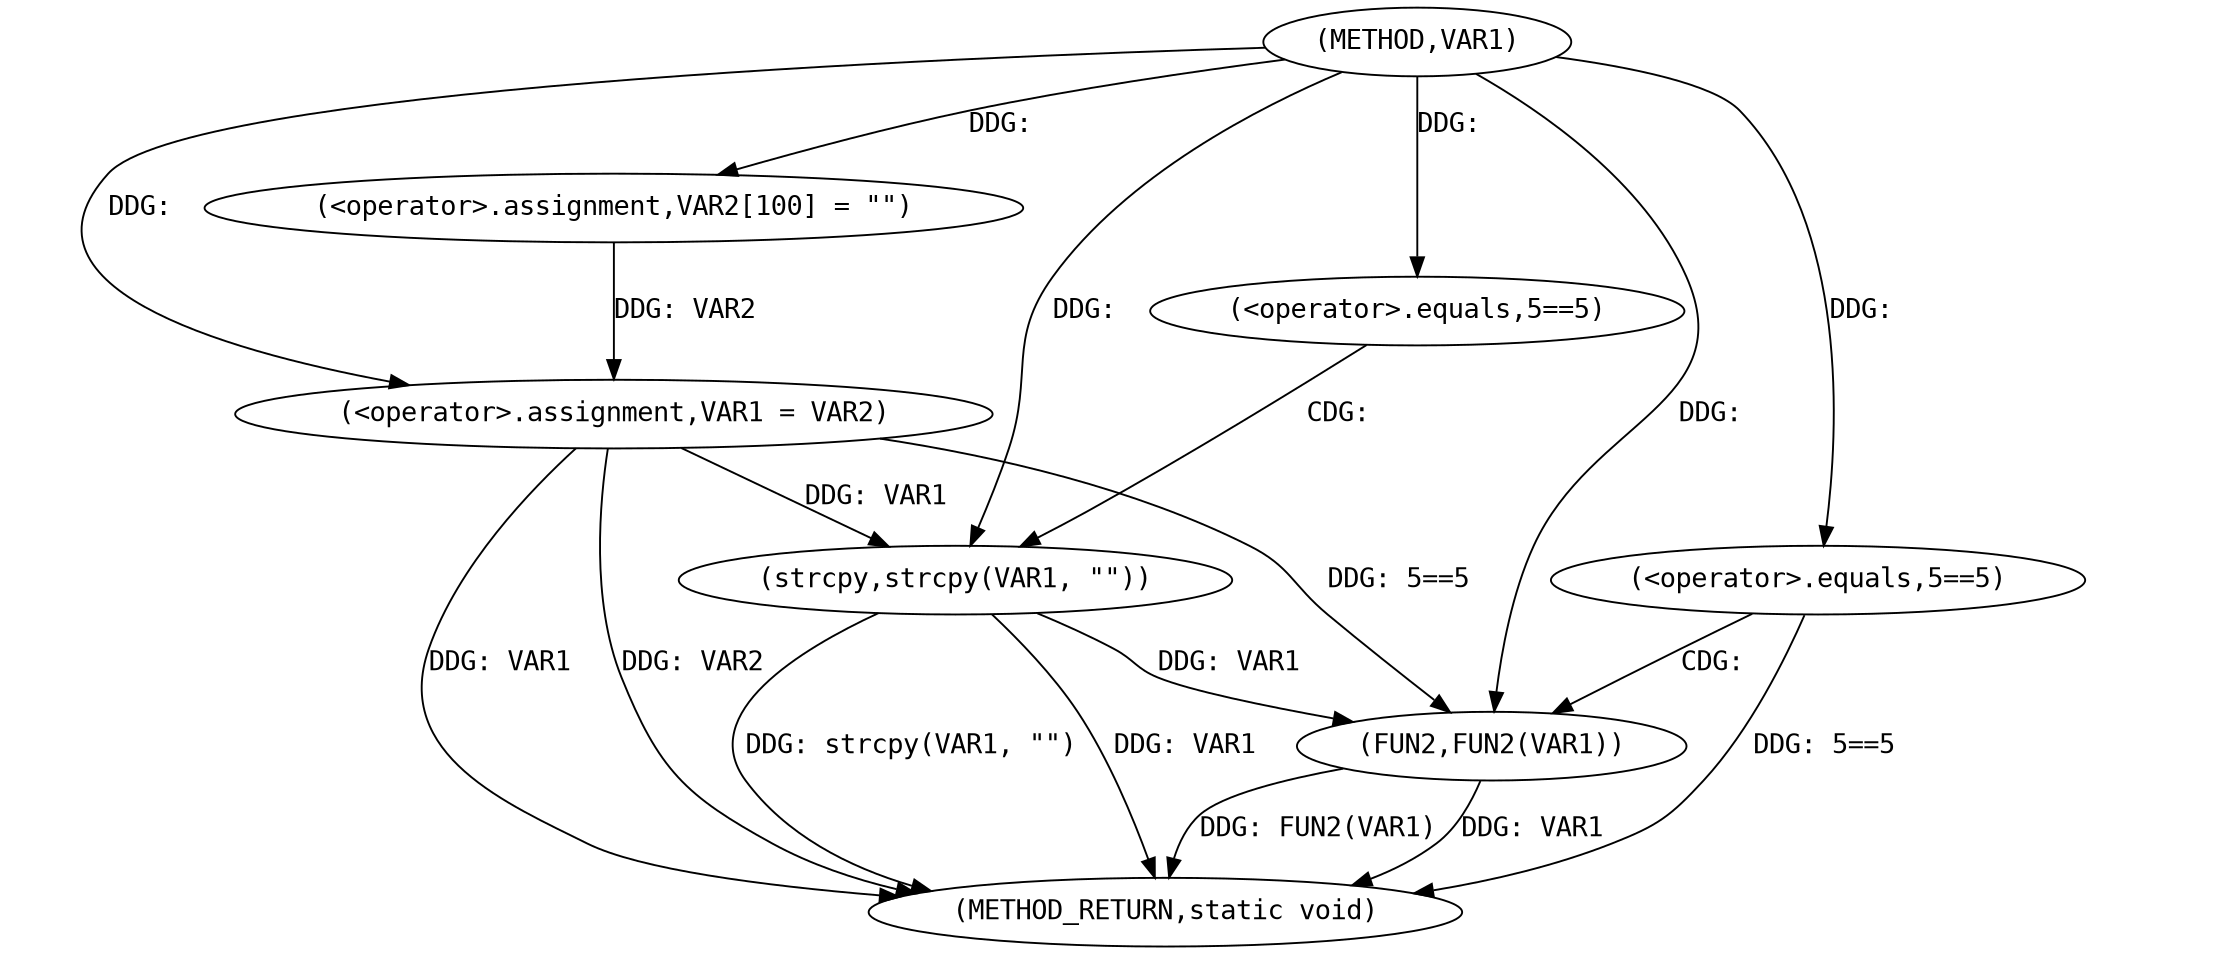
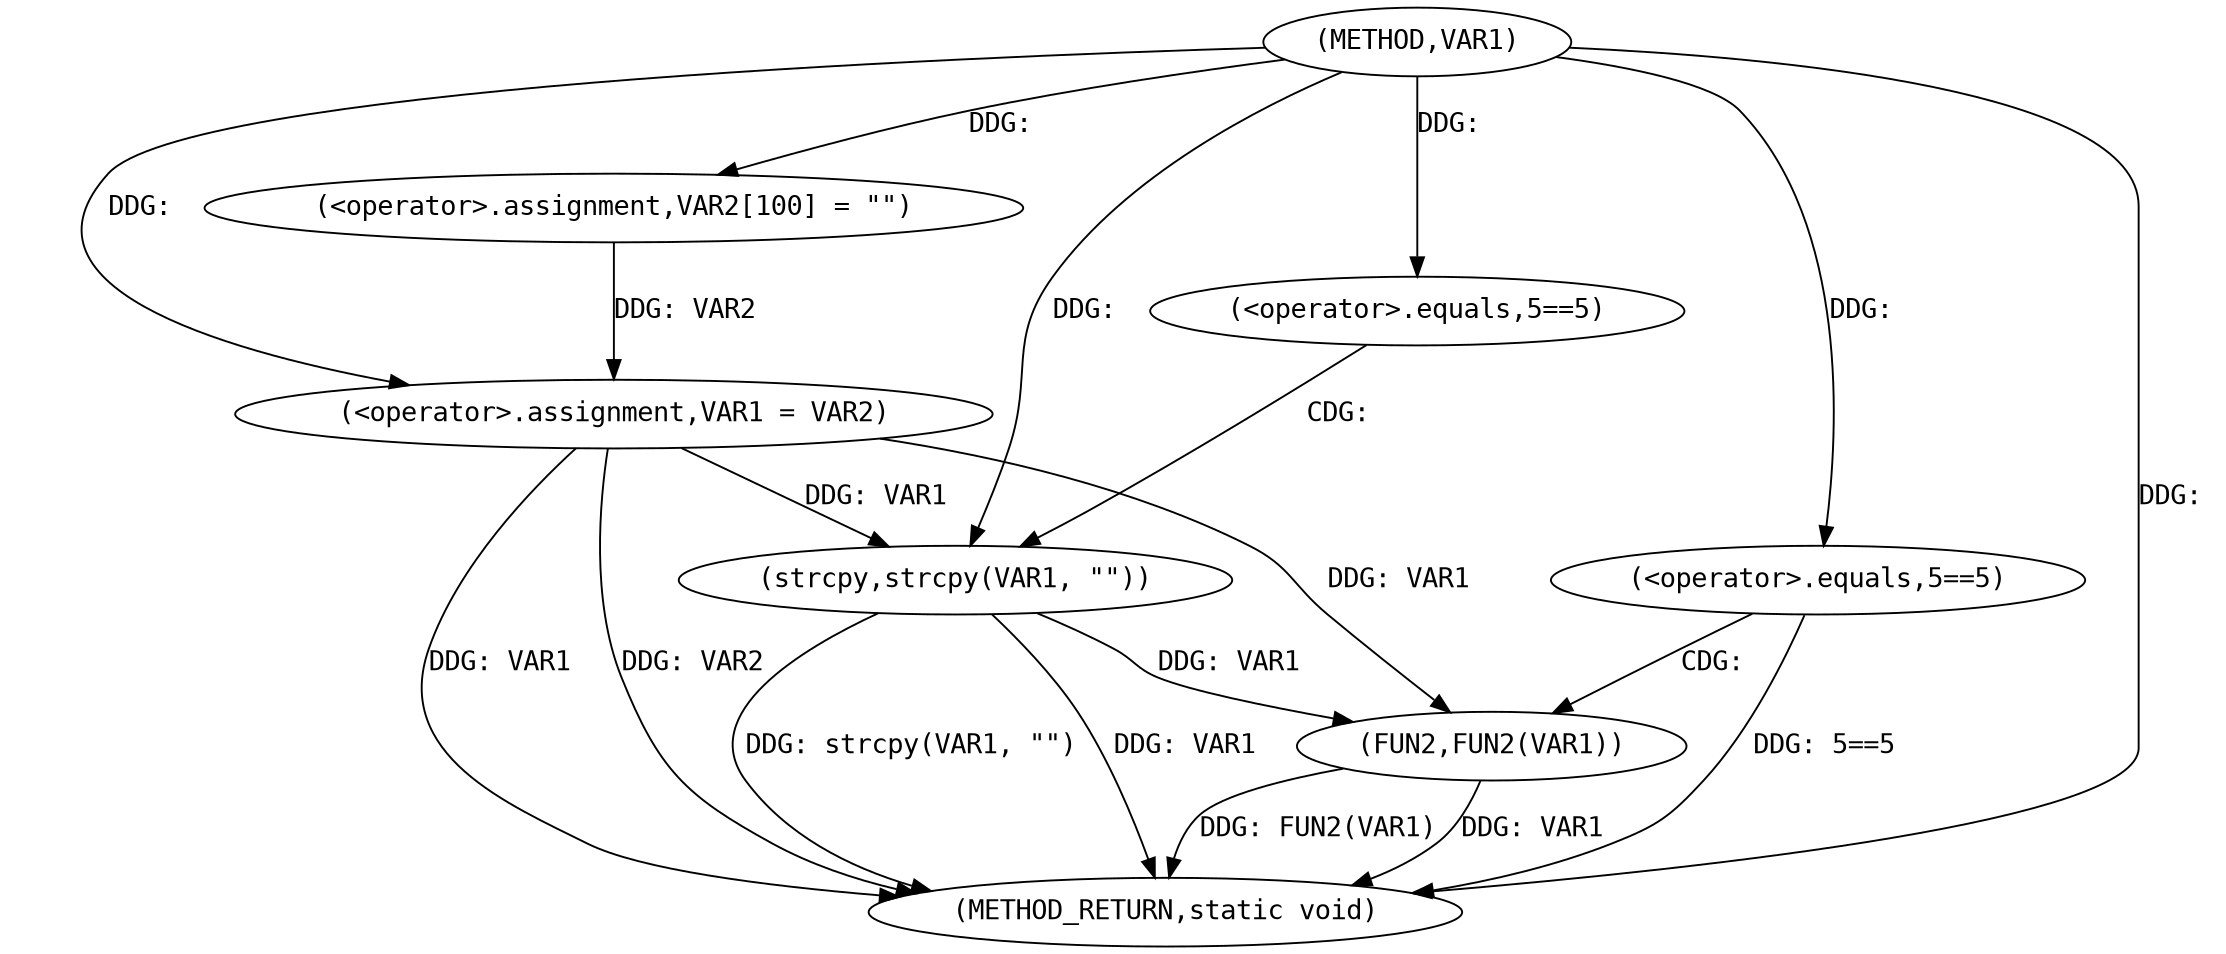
(1687, 366) -> (2139, 535)
(1399, 580) -> (1399, 580)
